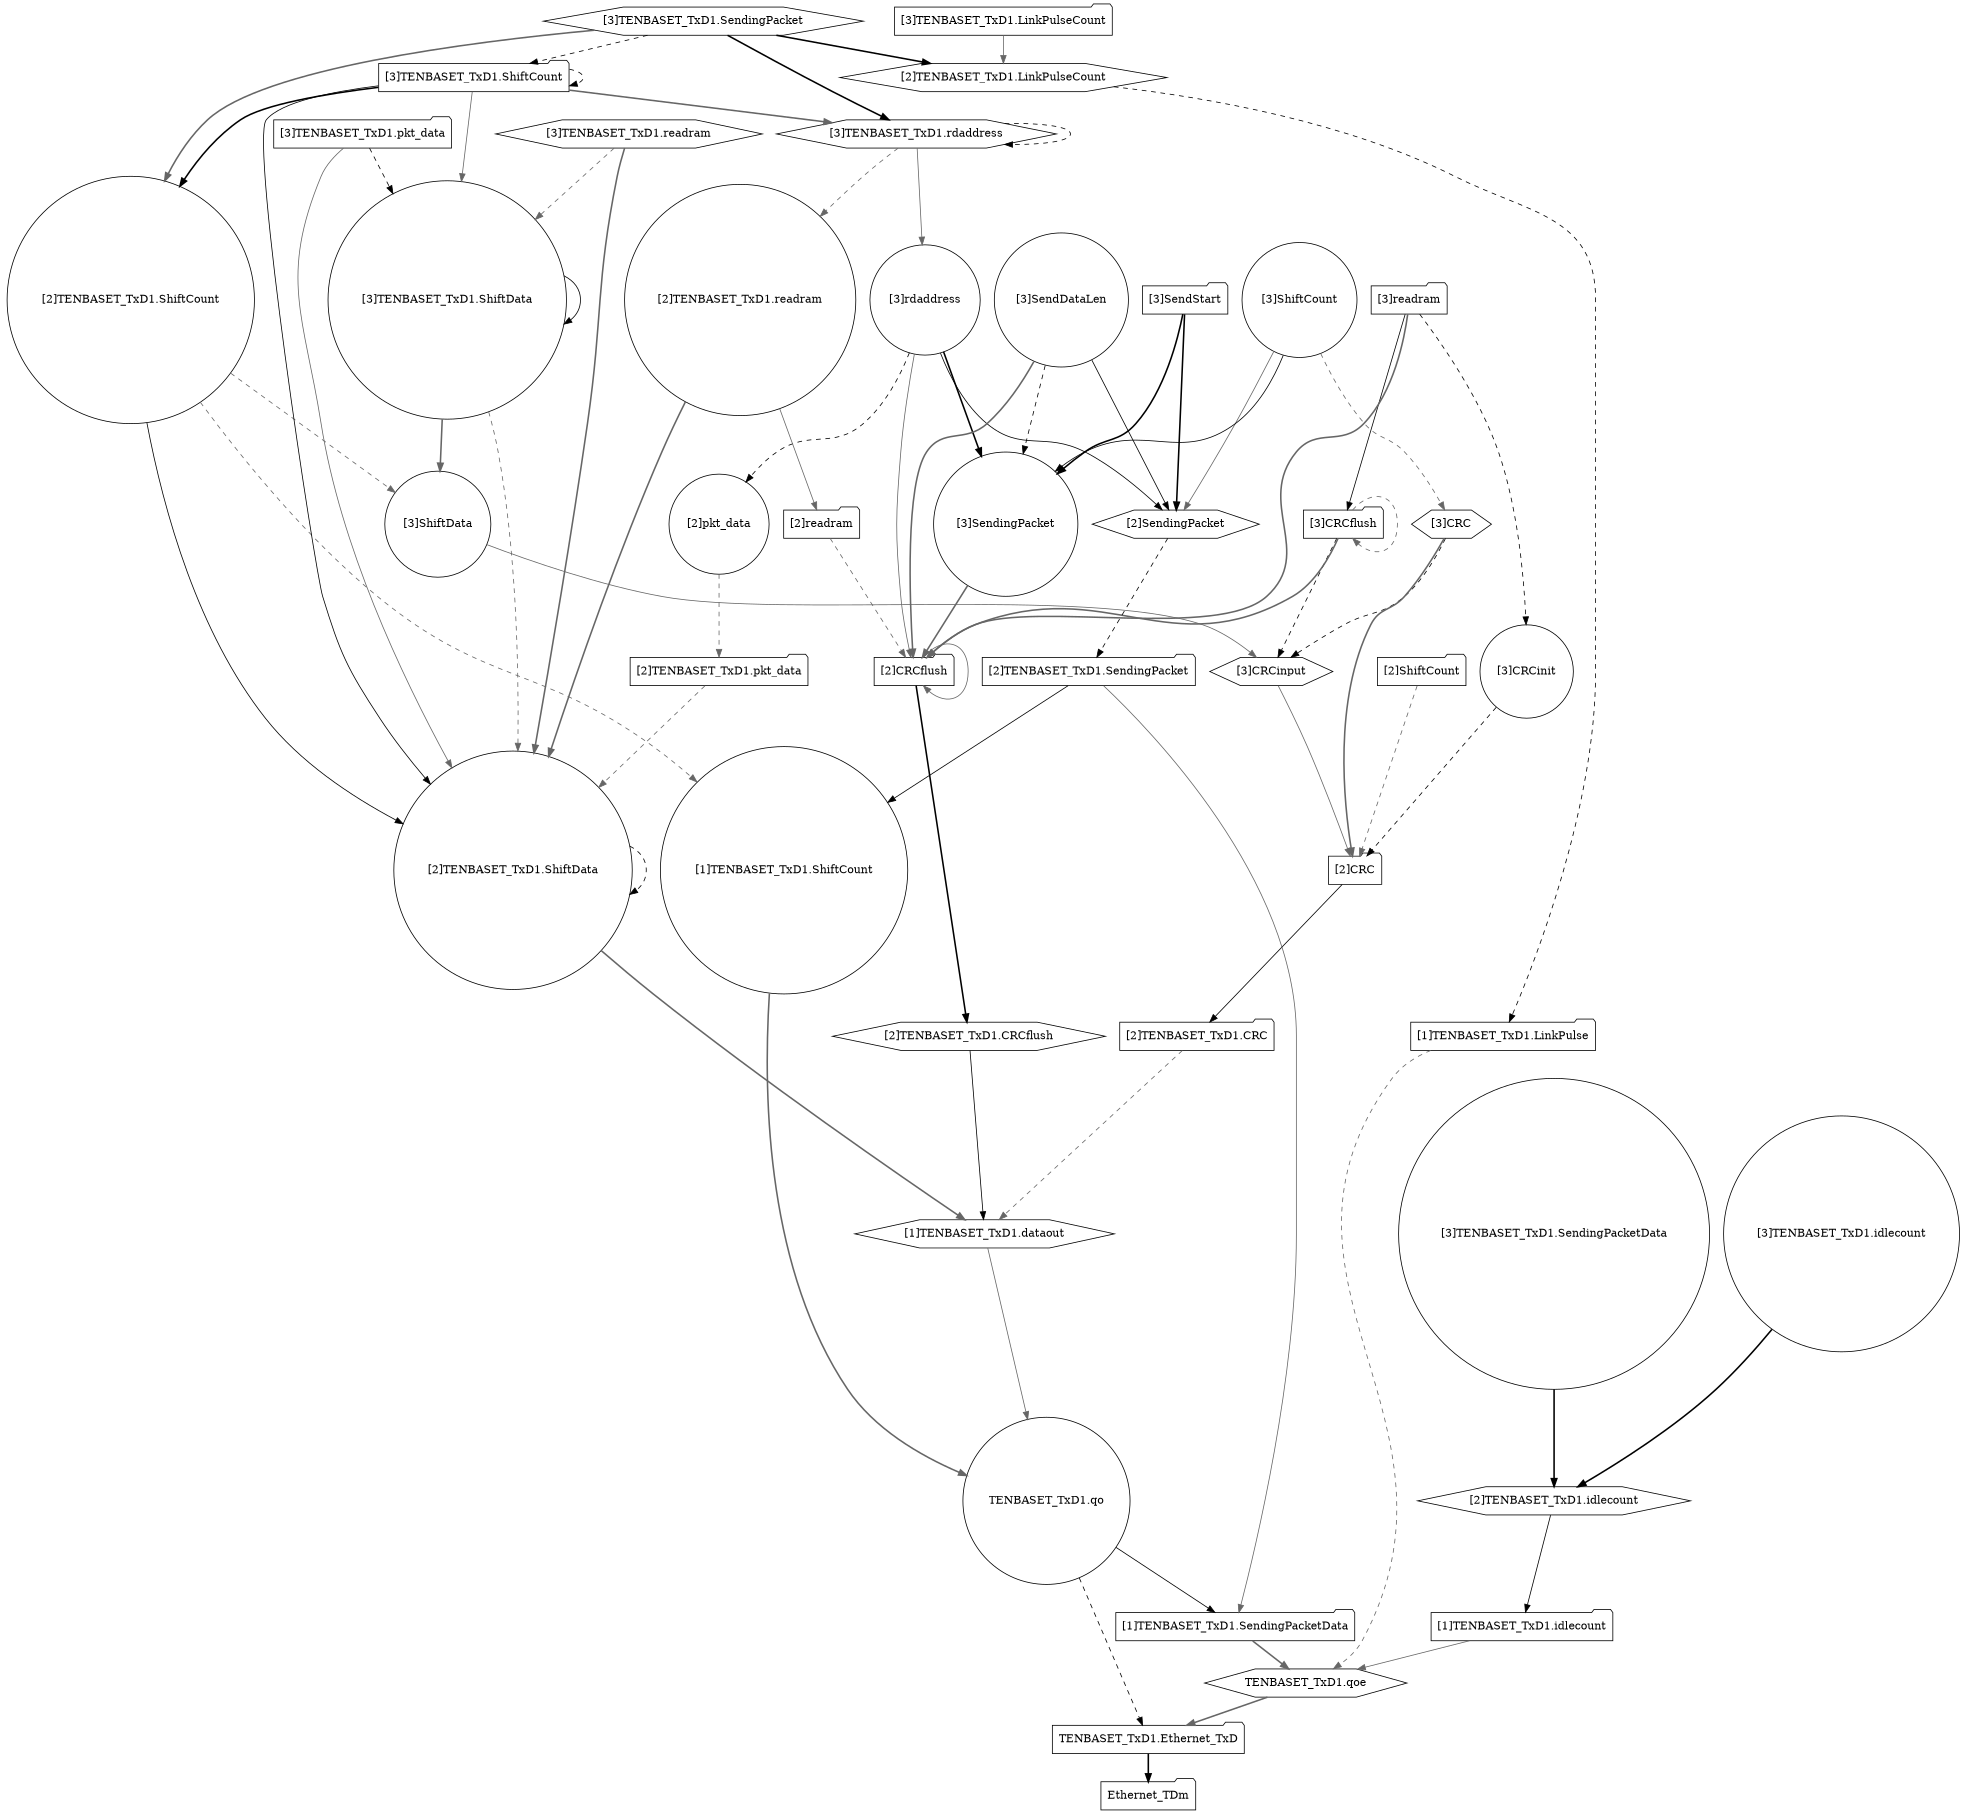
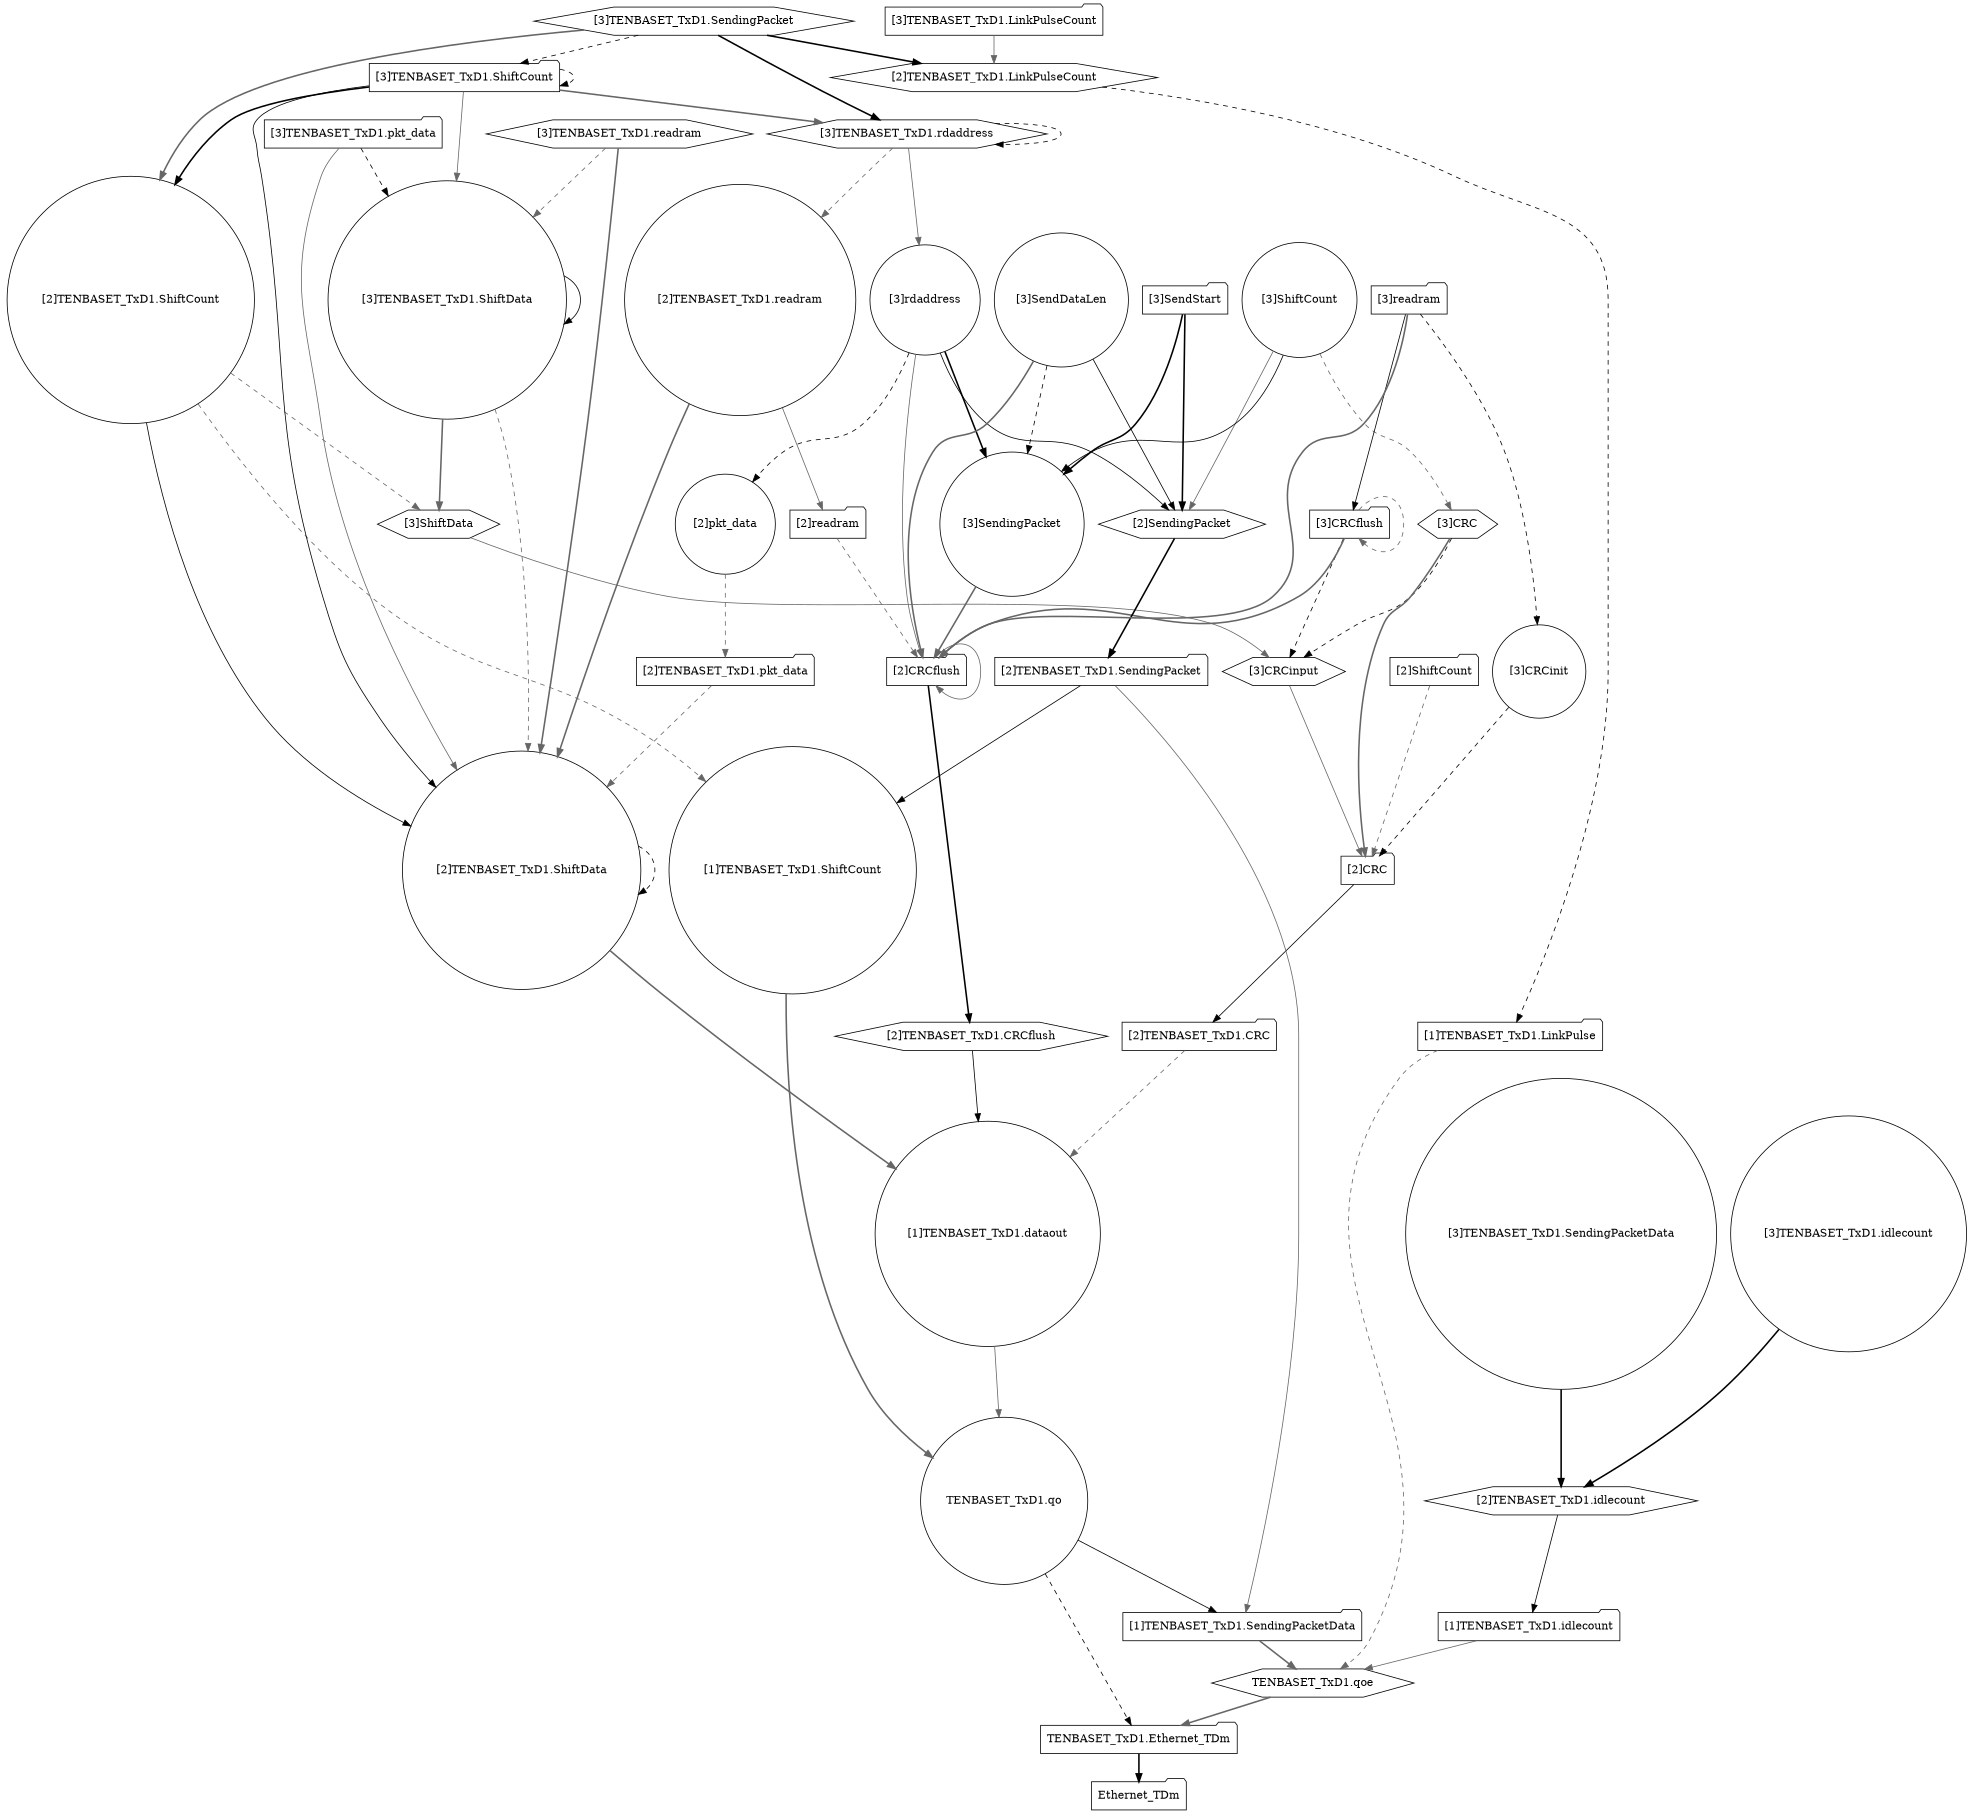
(438, 524) -> (439, 524)
(1134, 595) -> (1144, 594)
(985, 1234) -> (988, 1234)
(1148, 1739) -> (1139, 1739)
